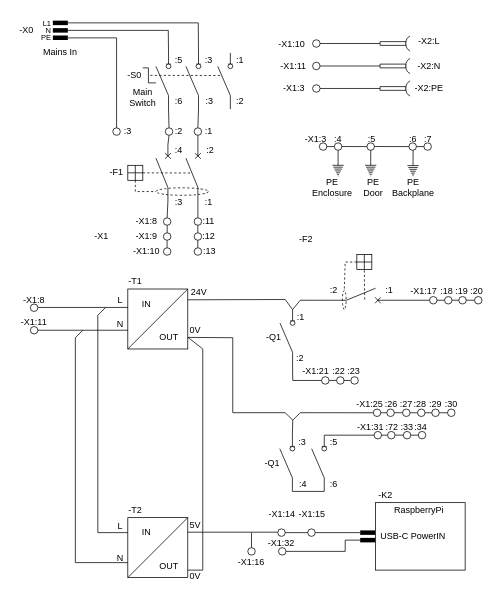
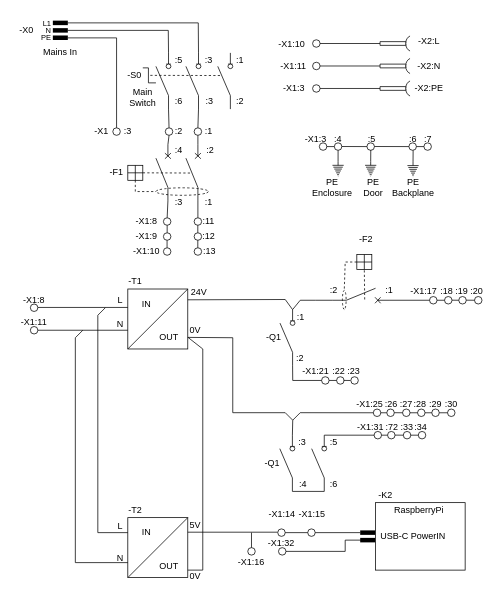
(102, 237) -> (102, 132)
(306, 240) -> (366, 240)
